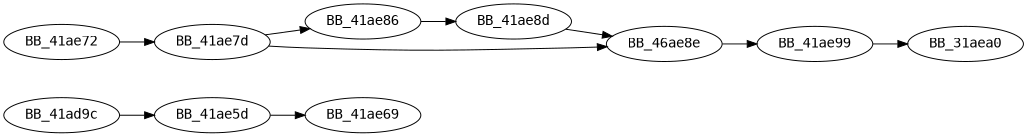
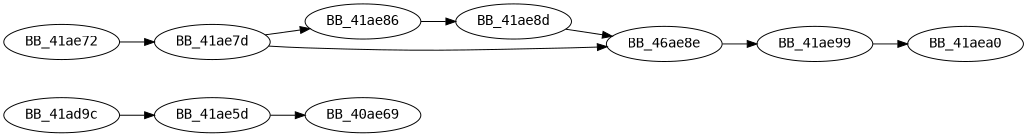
(966, 44) -> (966, 44)
(363, 115) -> (363, 115)
